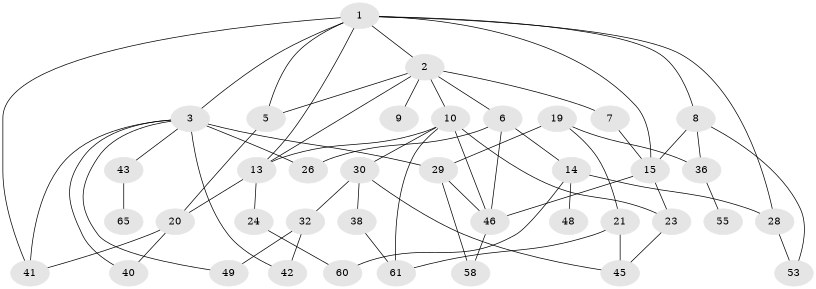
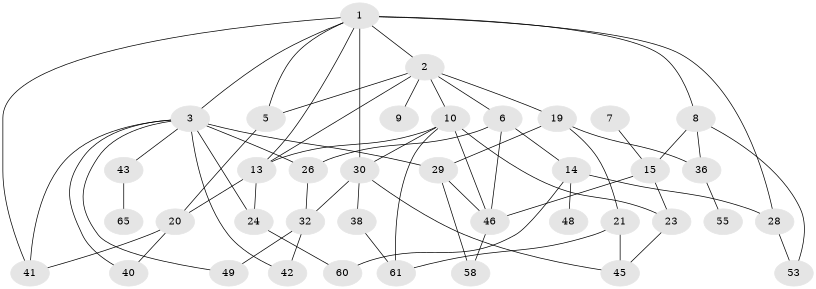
(542, 46) -> (360, 96)
(520, 88) -> (492, 92)
none -> (225, 174)
none -> (307, 196)
